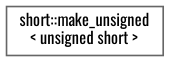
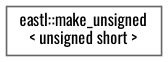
(85, 31) -> (84, 31)
